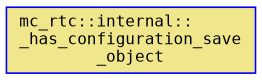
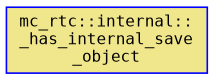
(131, 40) -> (107, 40)
